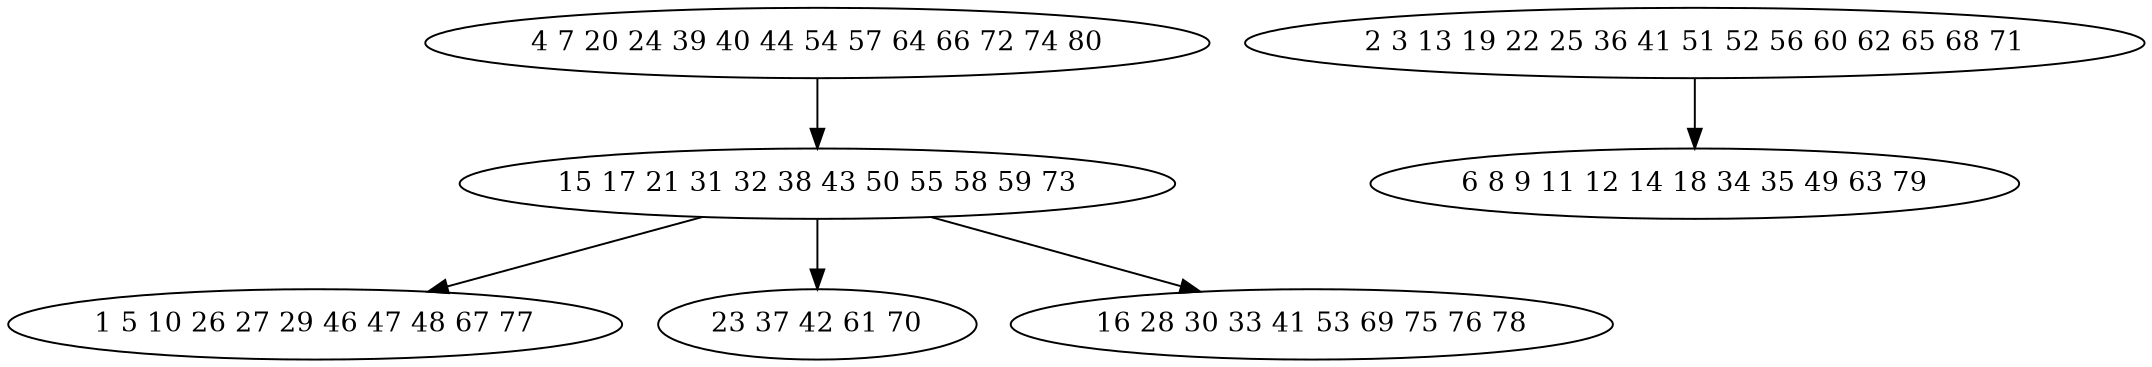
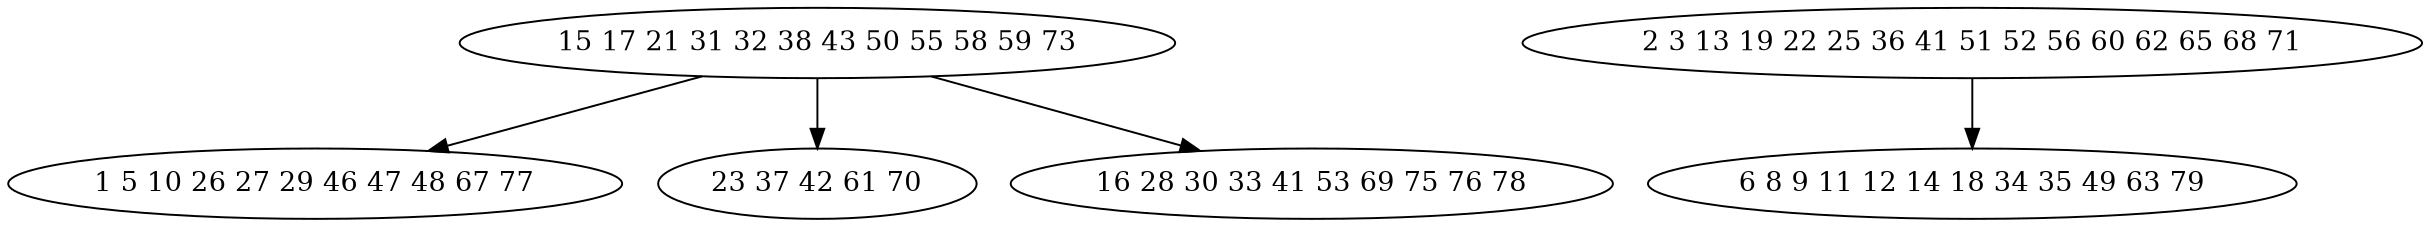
(817, 43) -> none
